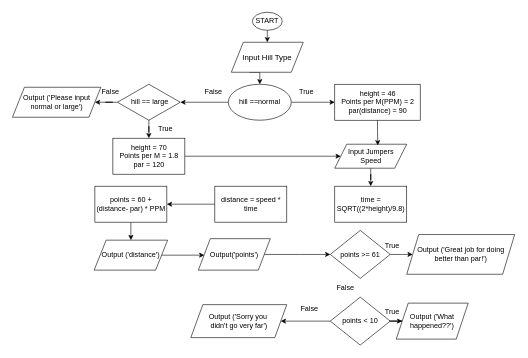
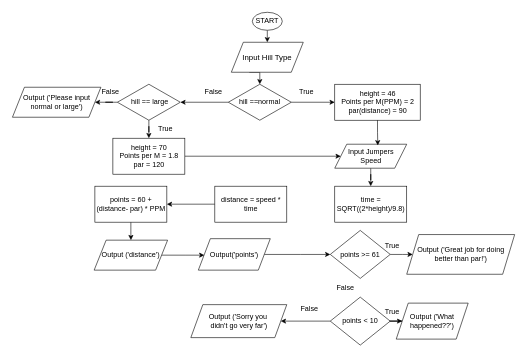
(260, 102) -> (260, 102)
